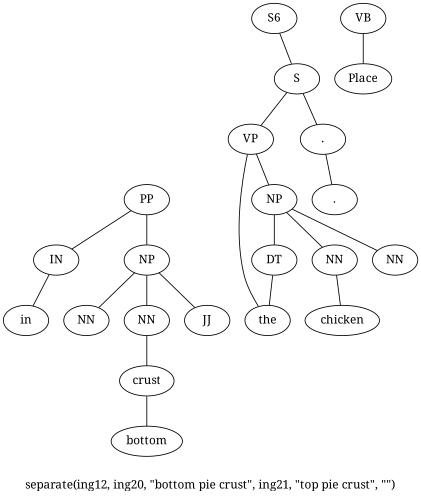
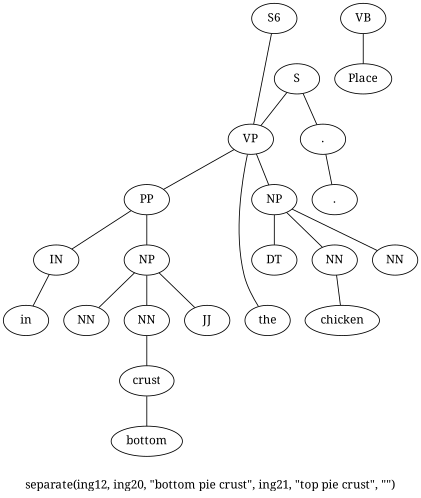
(286, 49) -> (263, 79)
none -> (199, 169)
(271, 290) -> none
